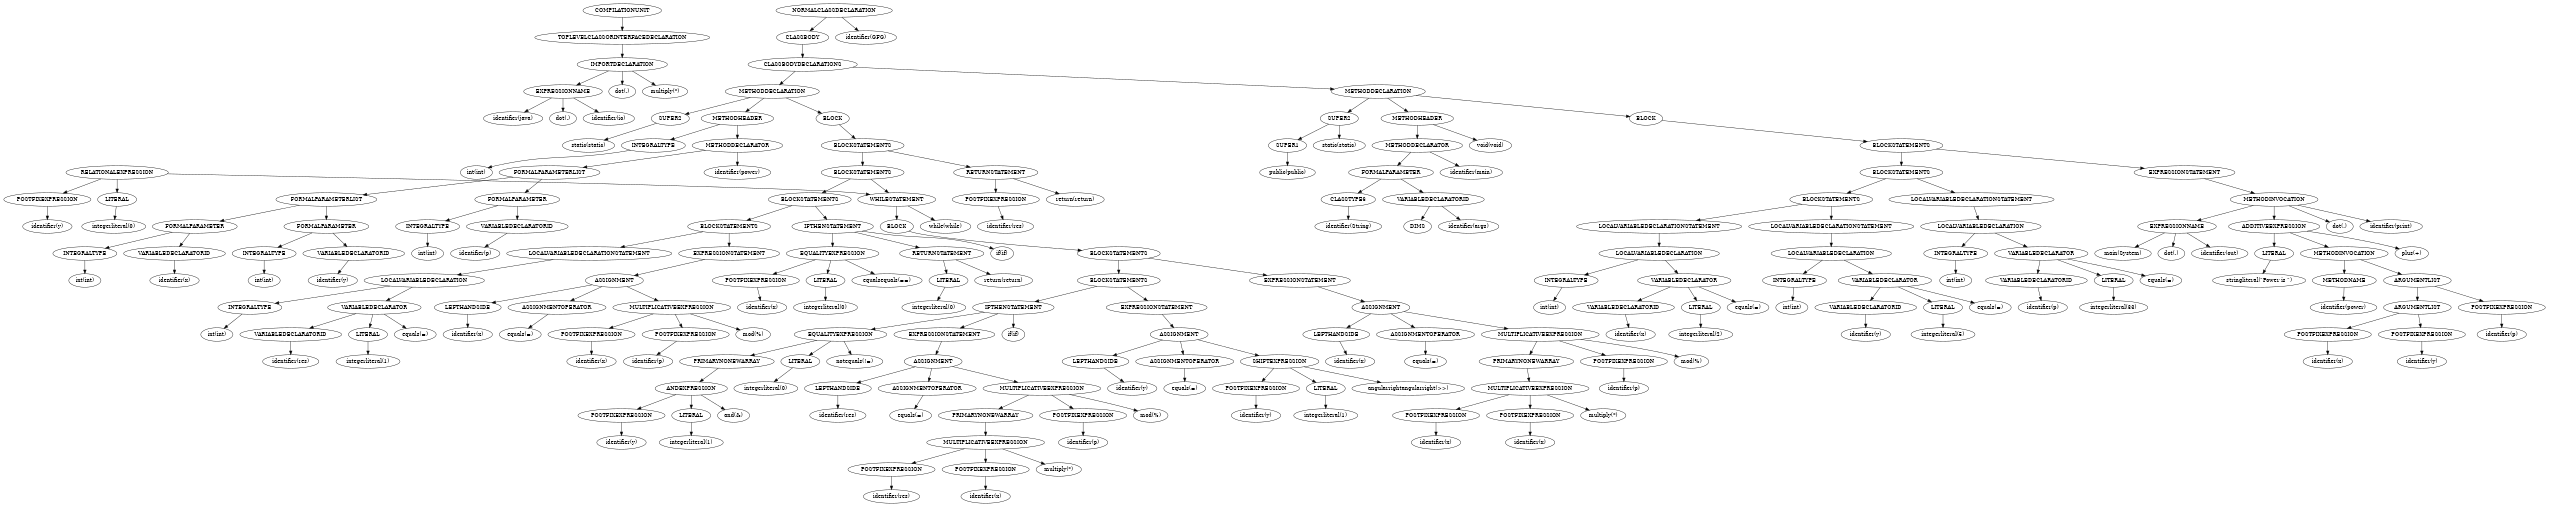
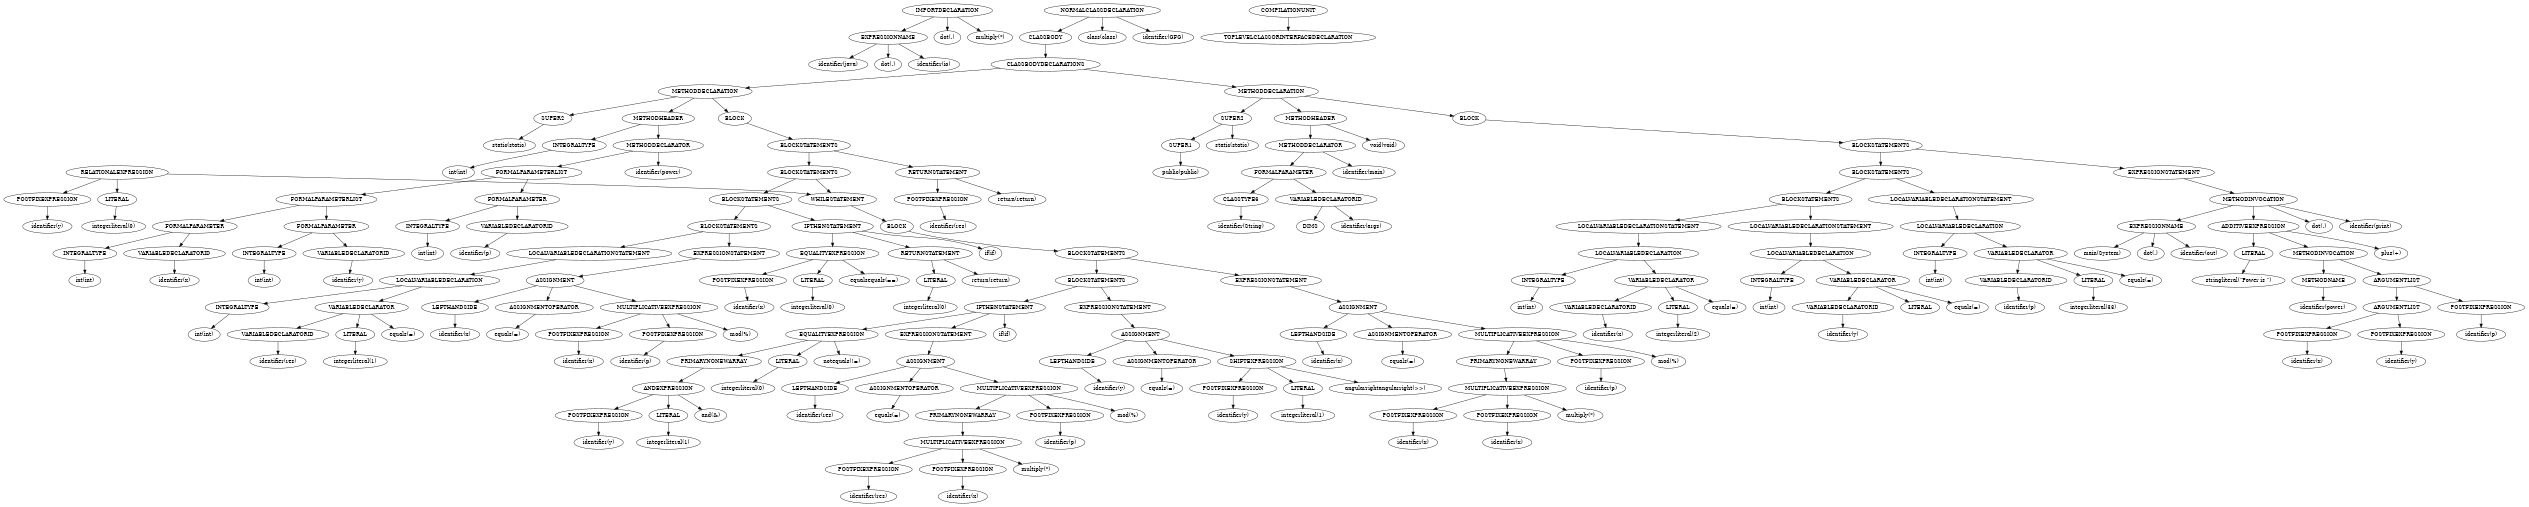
none -> (1102, 38)
(622, 49) -> none
(945, 226) -> none
(1943, 334) -> none
